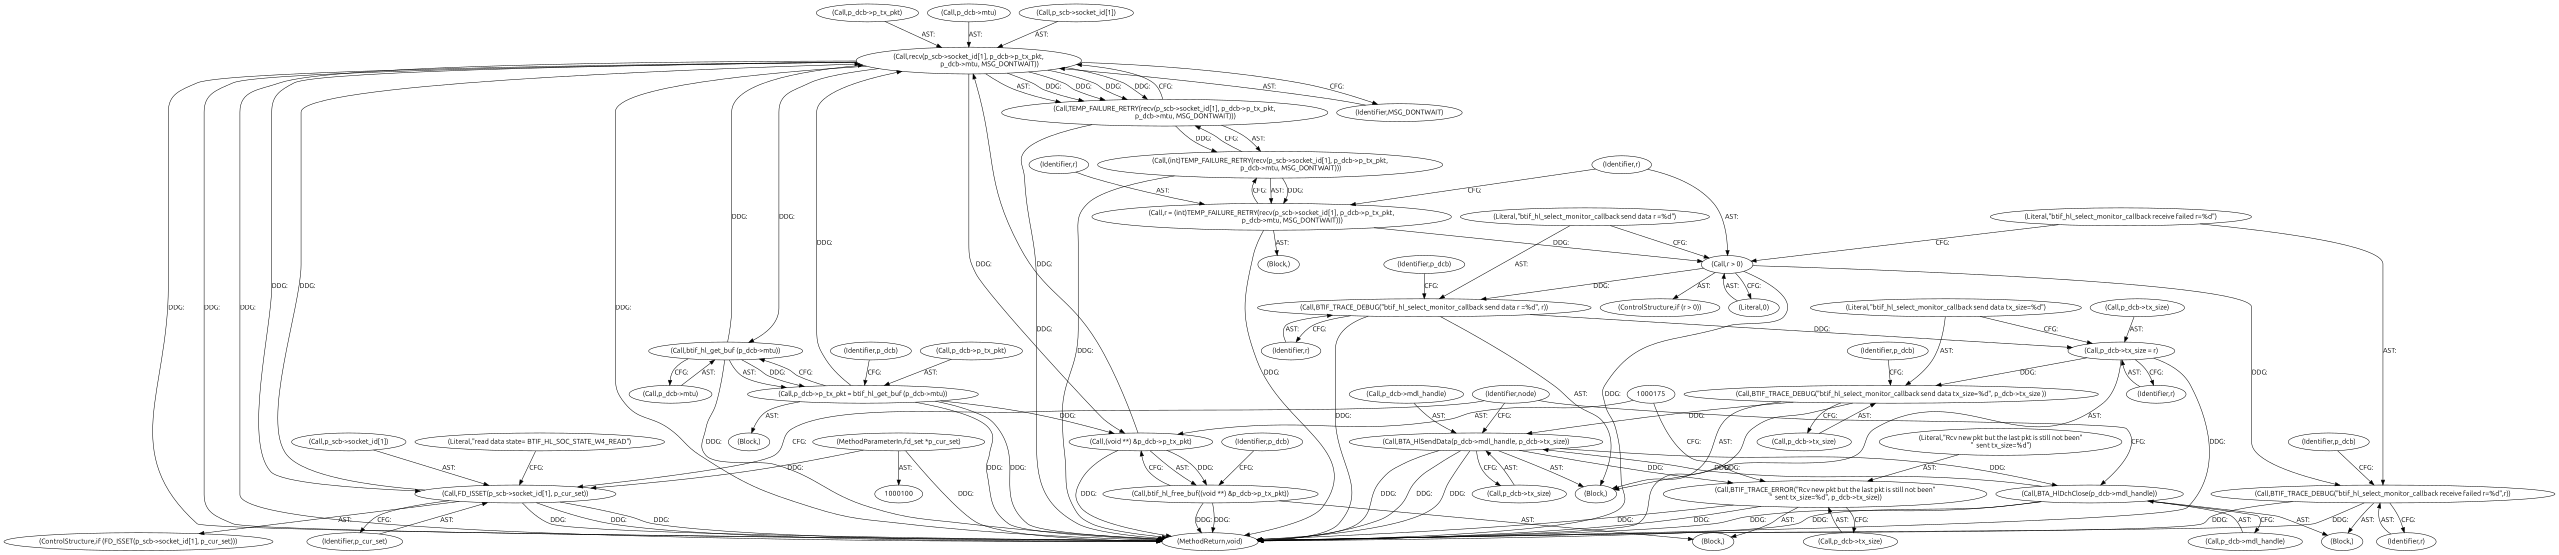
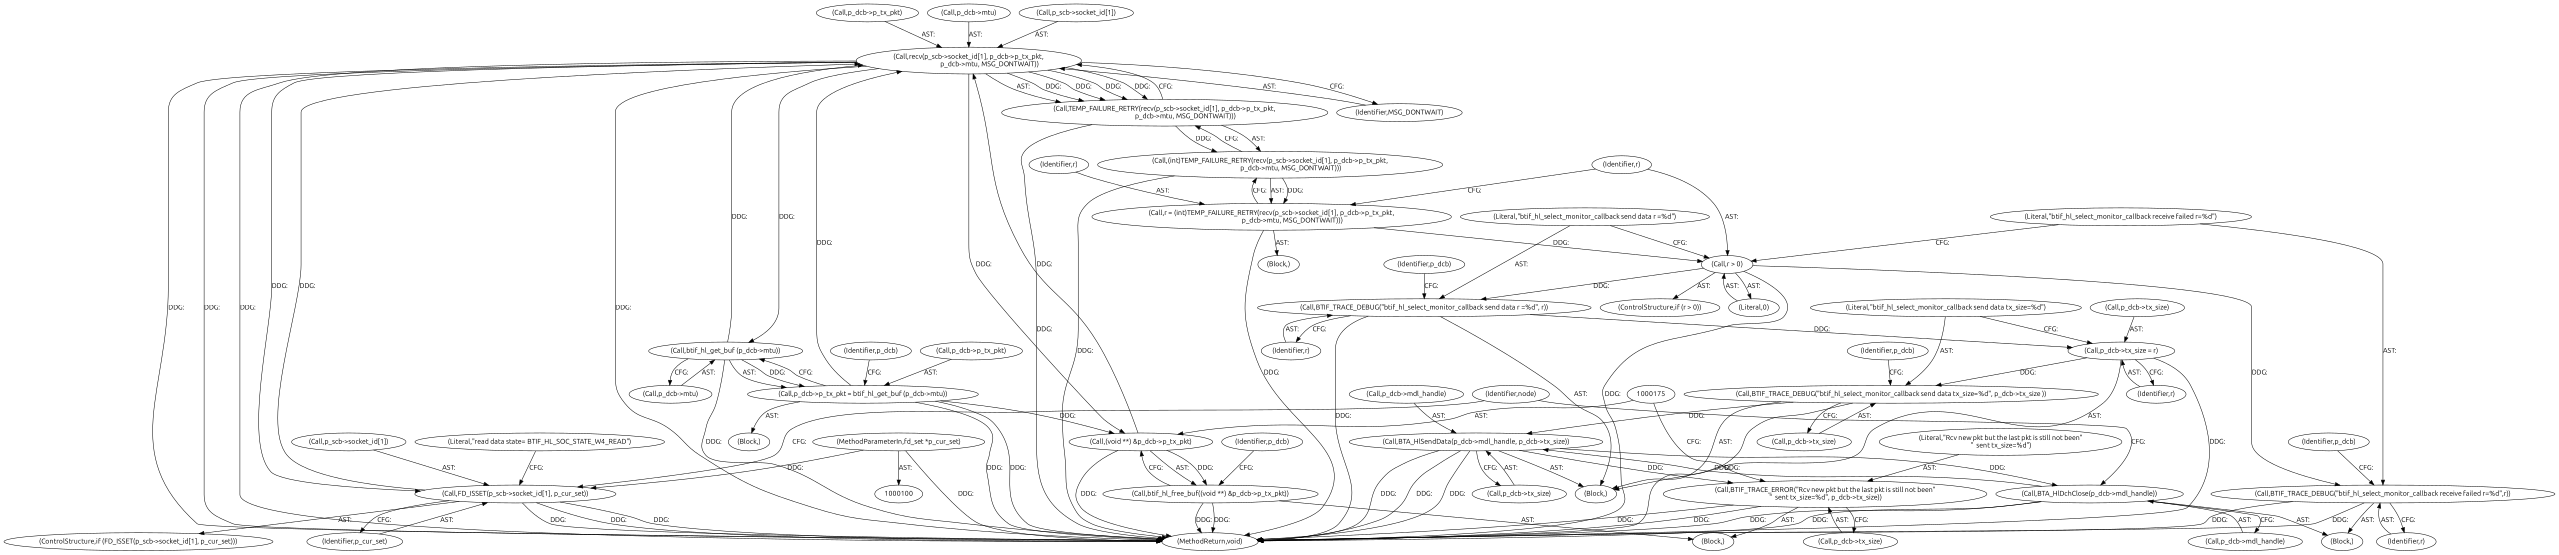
(1755, 286) -> (1755, 286)
(1495, 416) -> none
